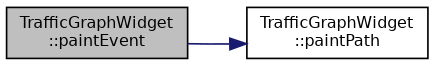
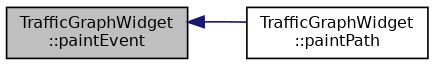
(209, 44) -> (225, 22)
